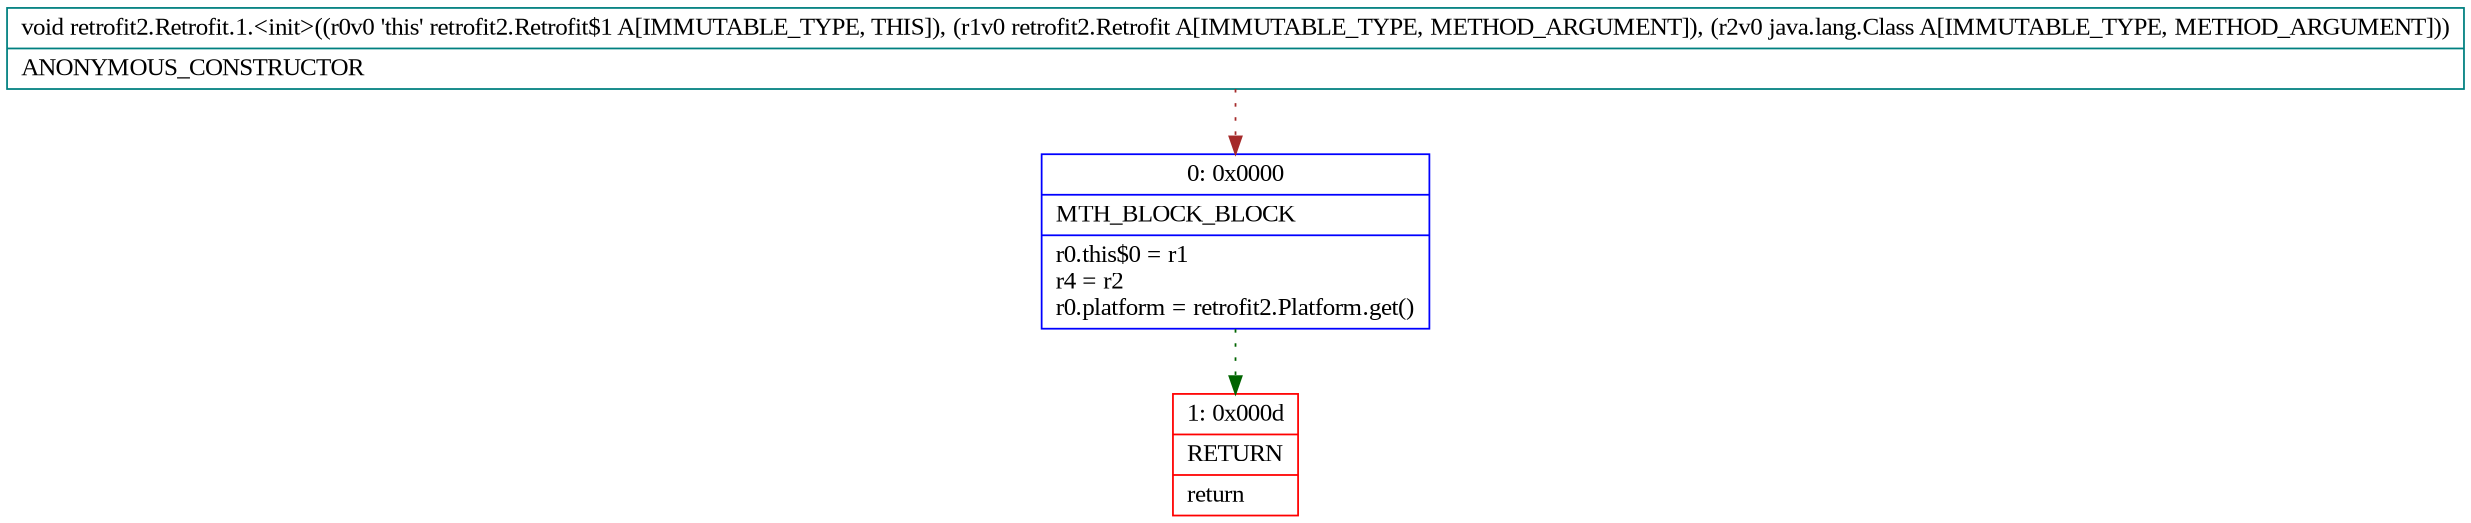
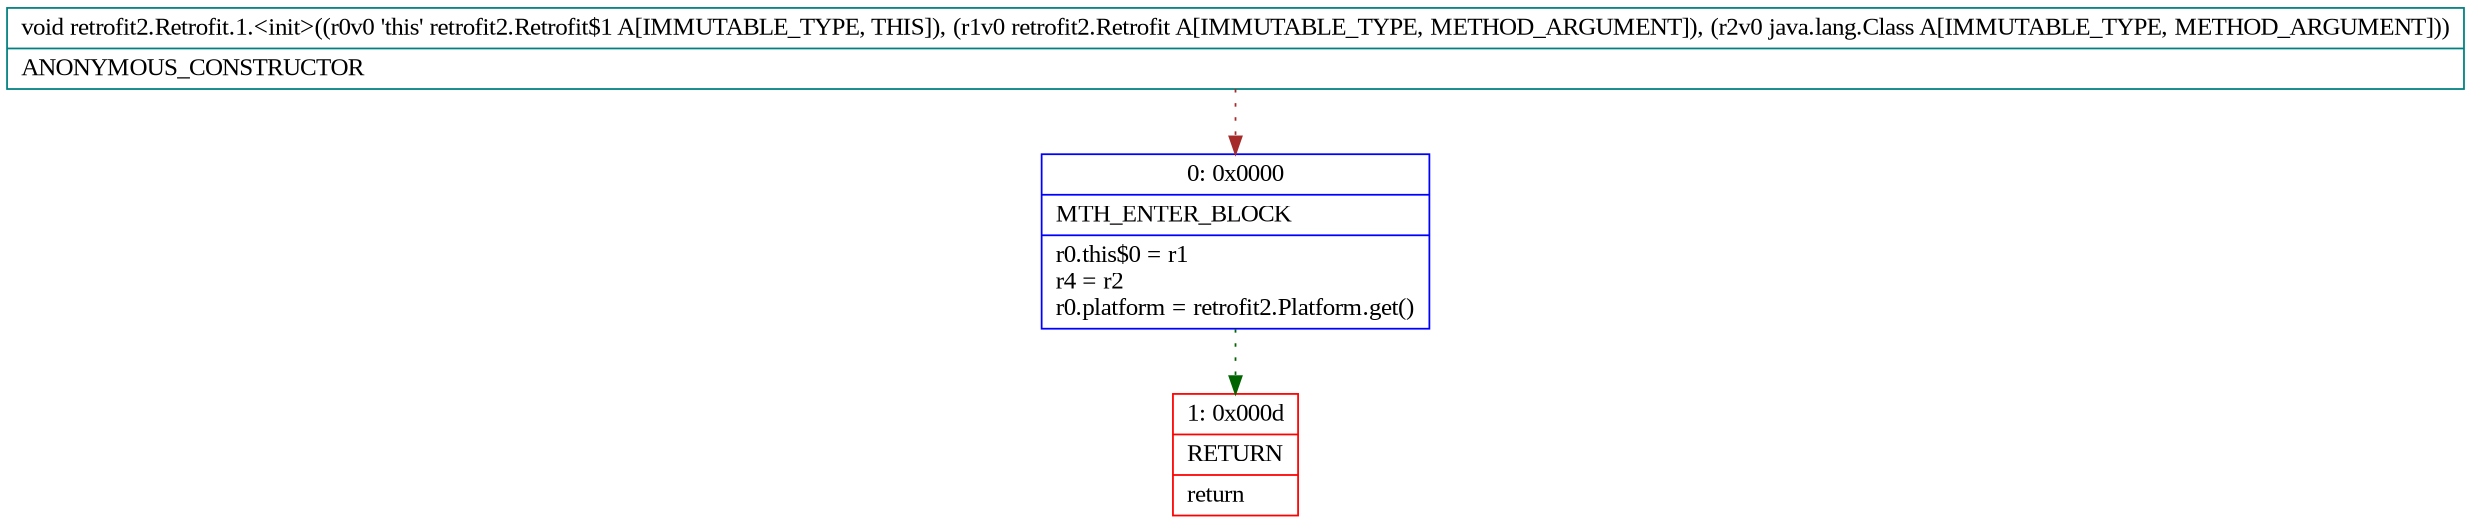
(1176, 214) -> (1174, 214)
